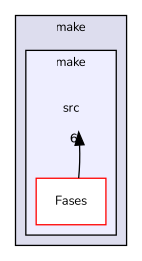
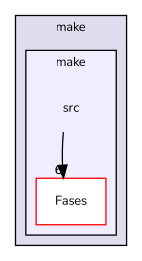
(80, 162) -> (62, 149)
